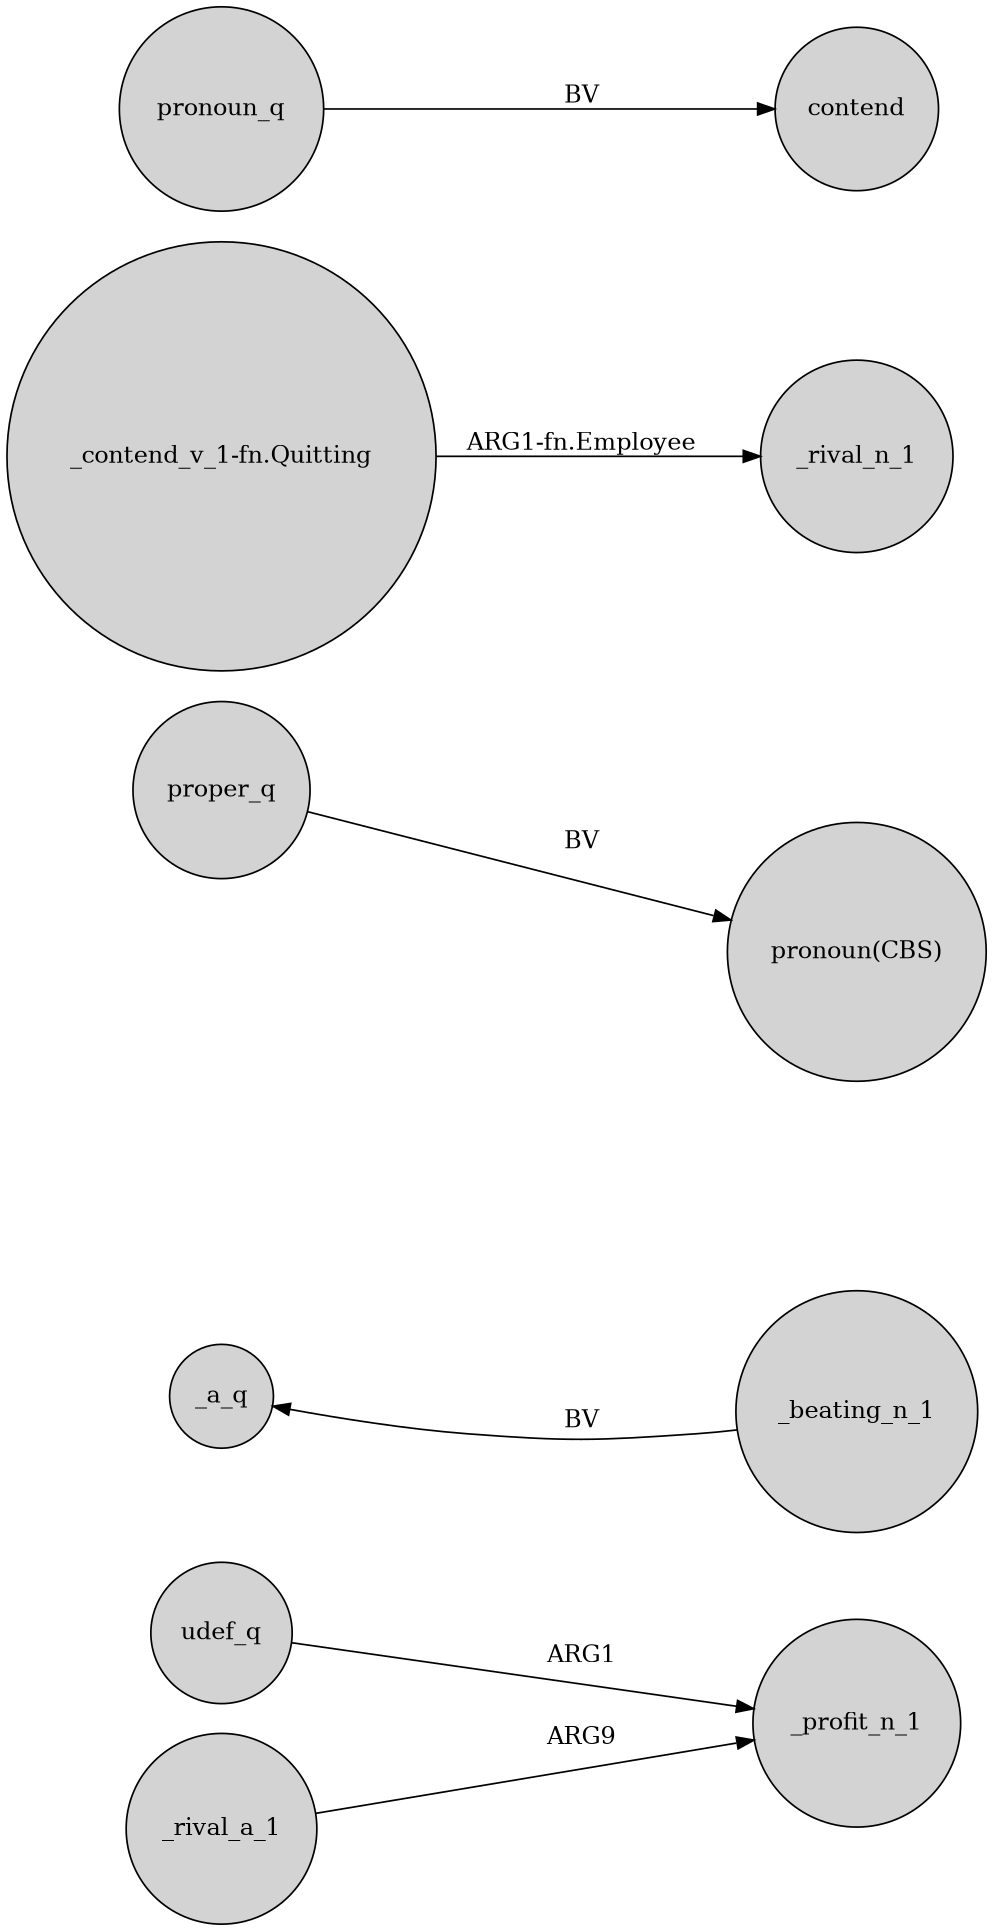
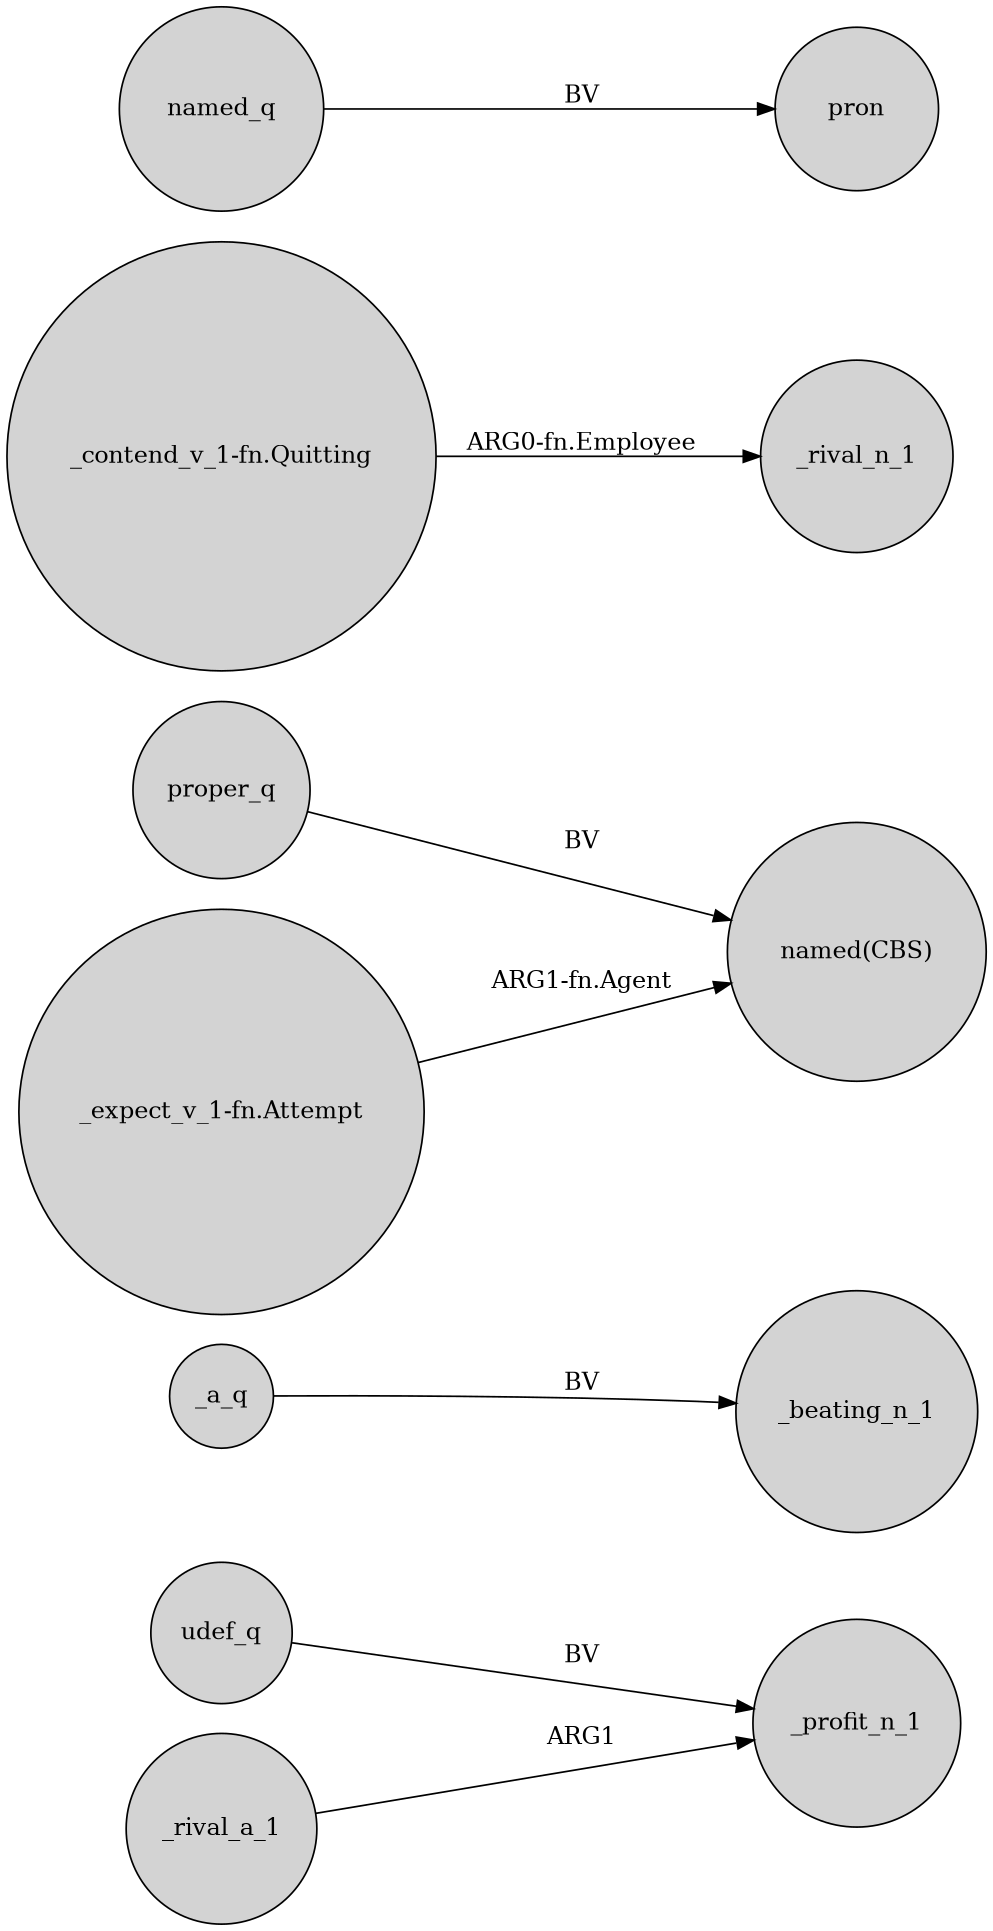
(222, 109) -> (222, 109)
(857, 109) -> (857, 109)
(582, 444) -> (582, 444)
(857, 952) -> (857, 952)
none -> (222, 1112)
(513, 1437) -> (496, 1397)
(582, 1656) -> (582, 1656)
(582, 1738) -> (582, 1738)
